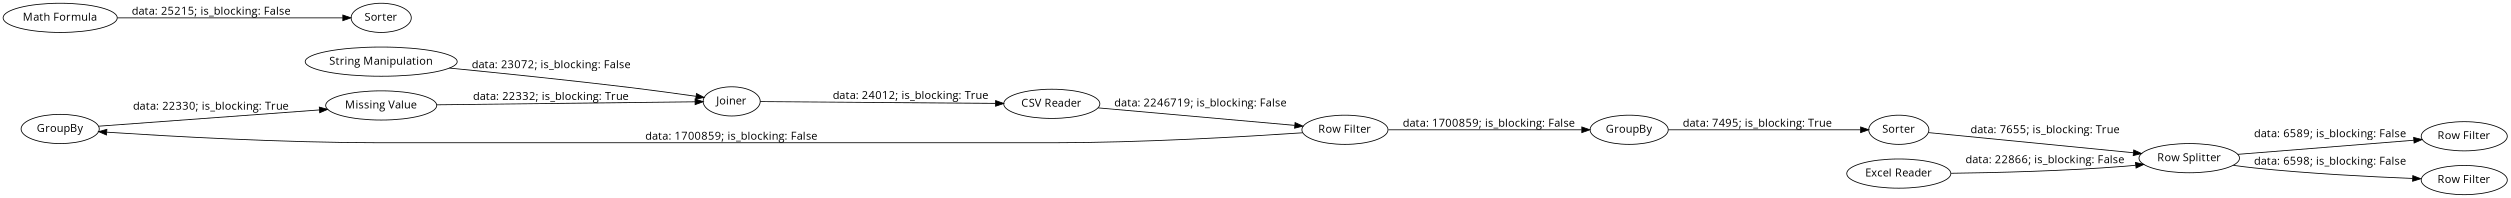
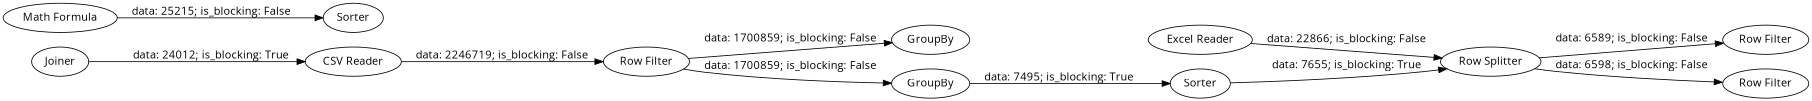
(381, 62) -> none
(381, 105) -> none
